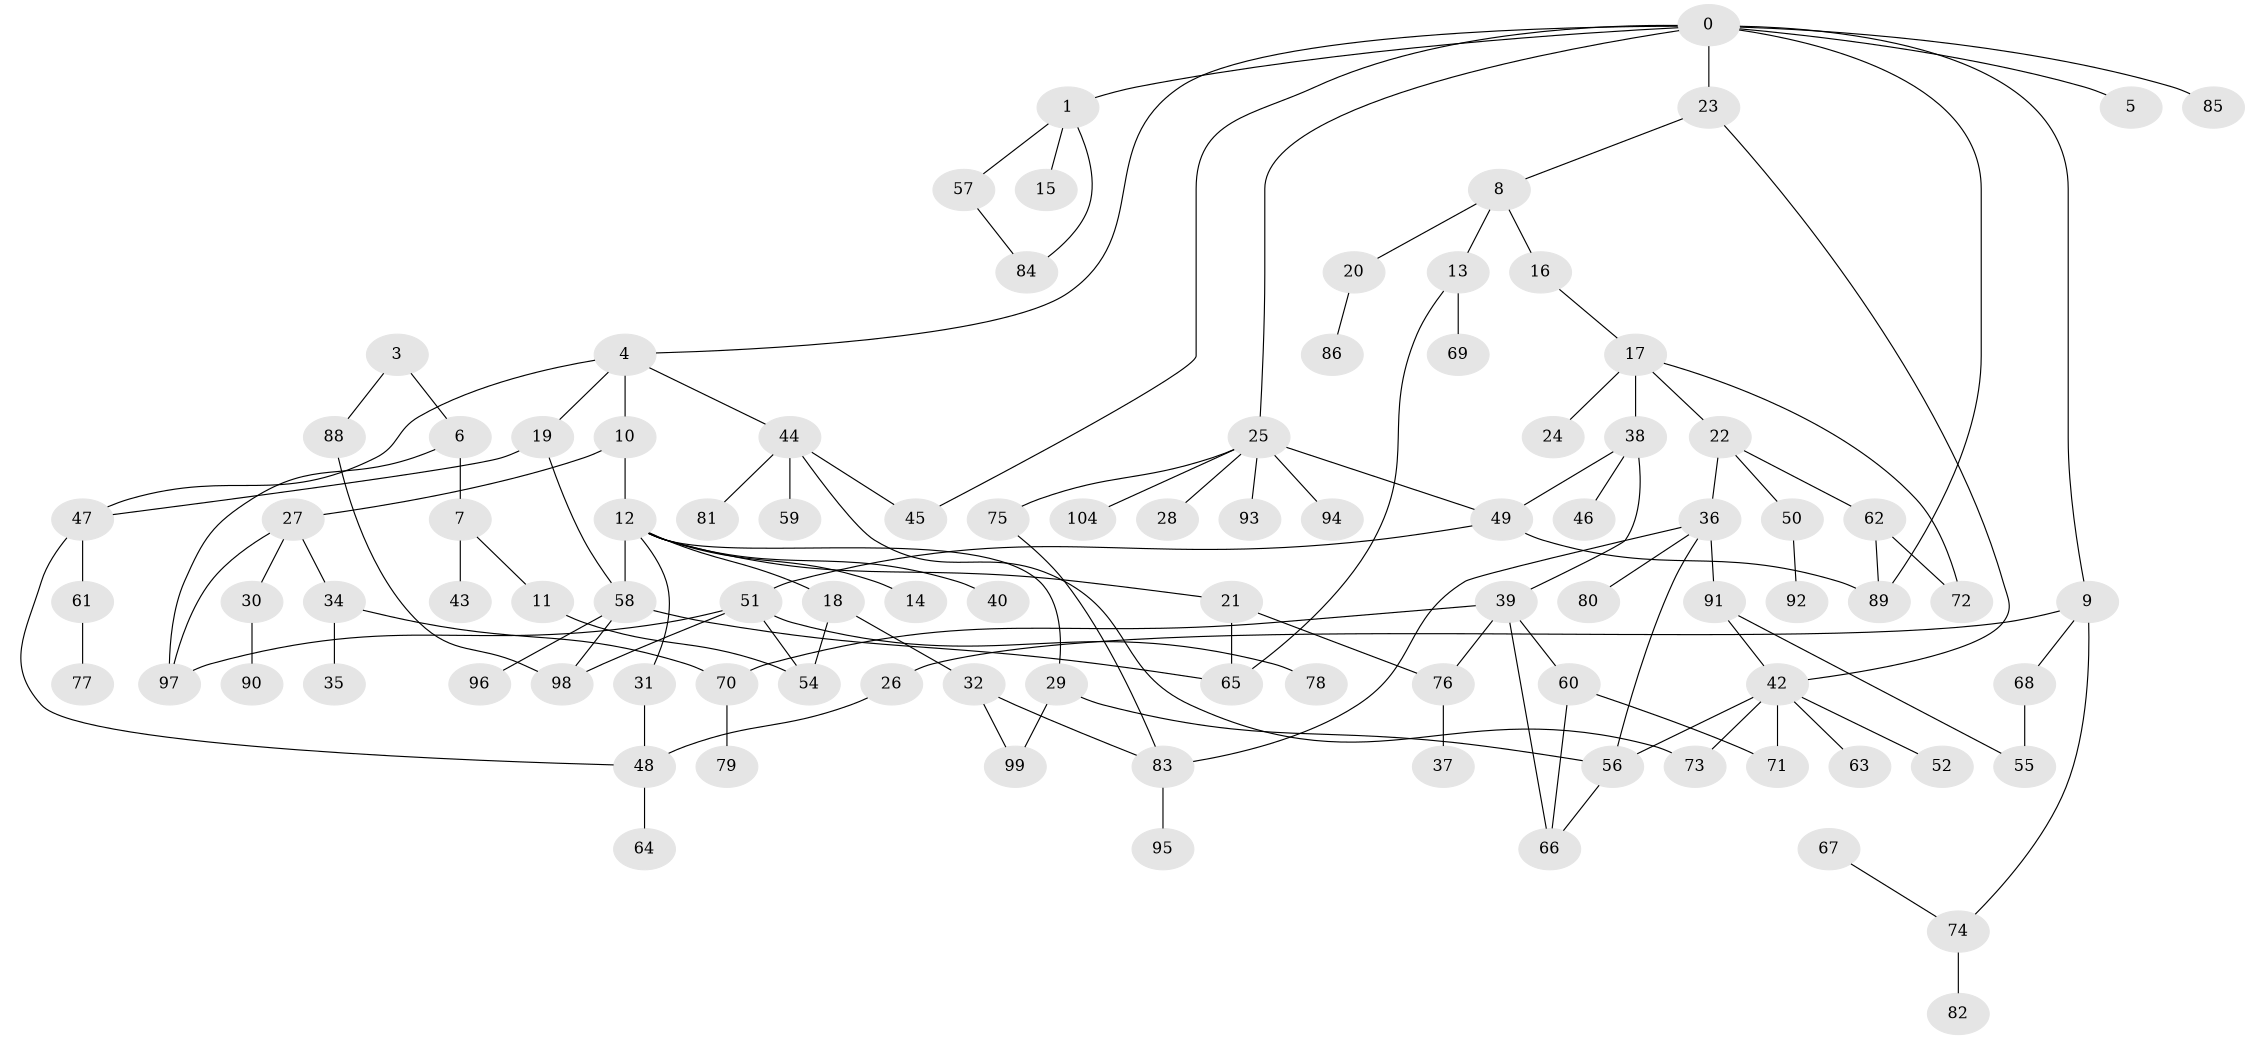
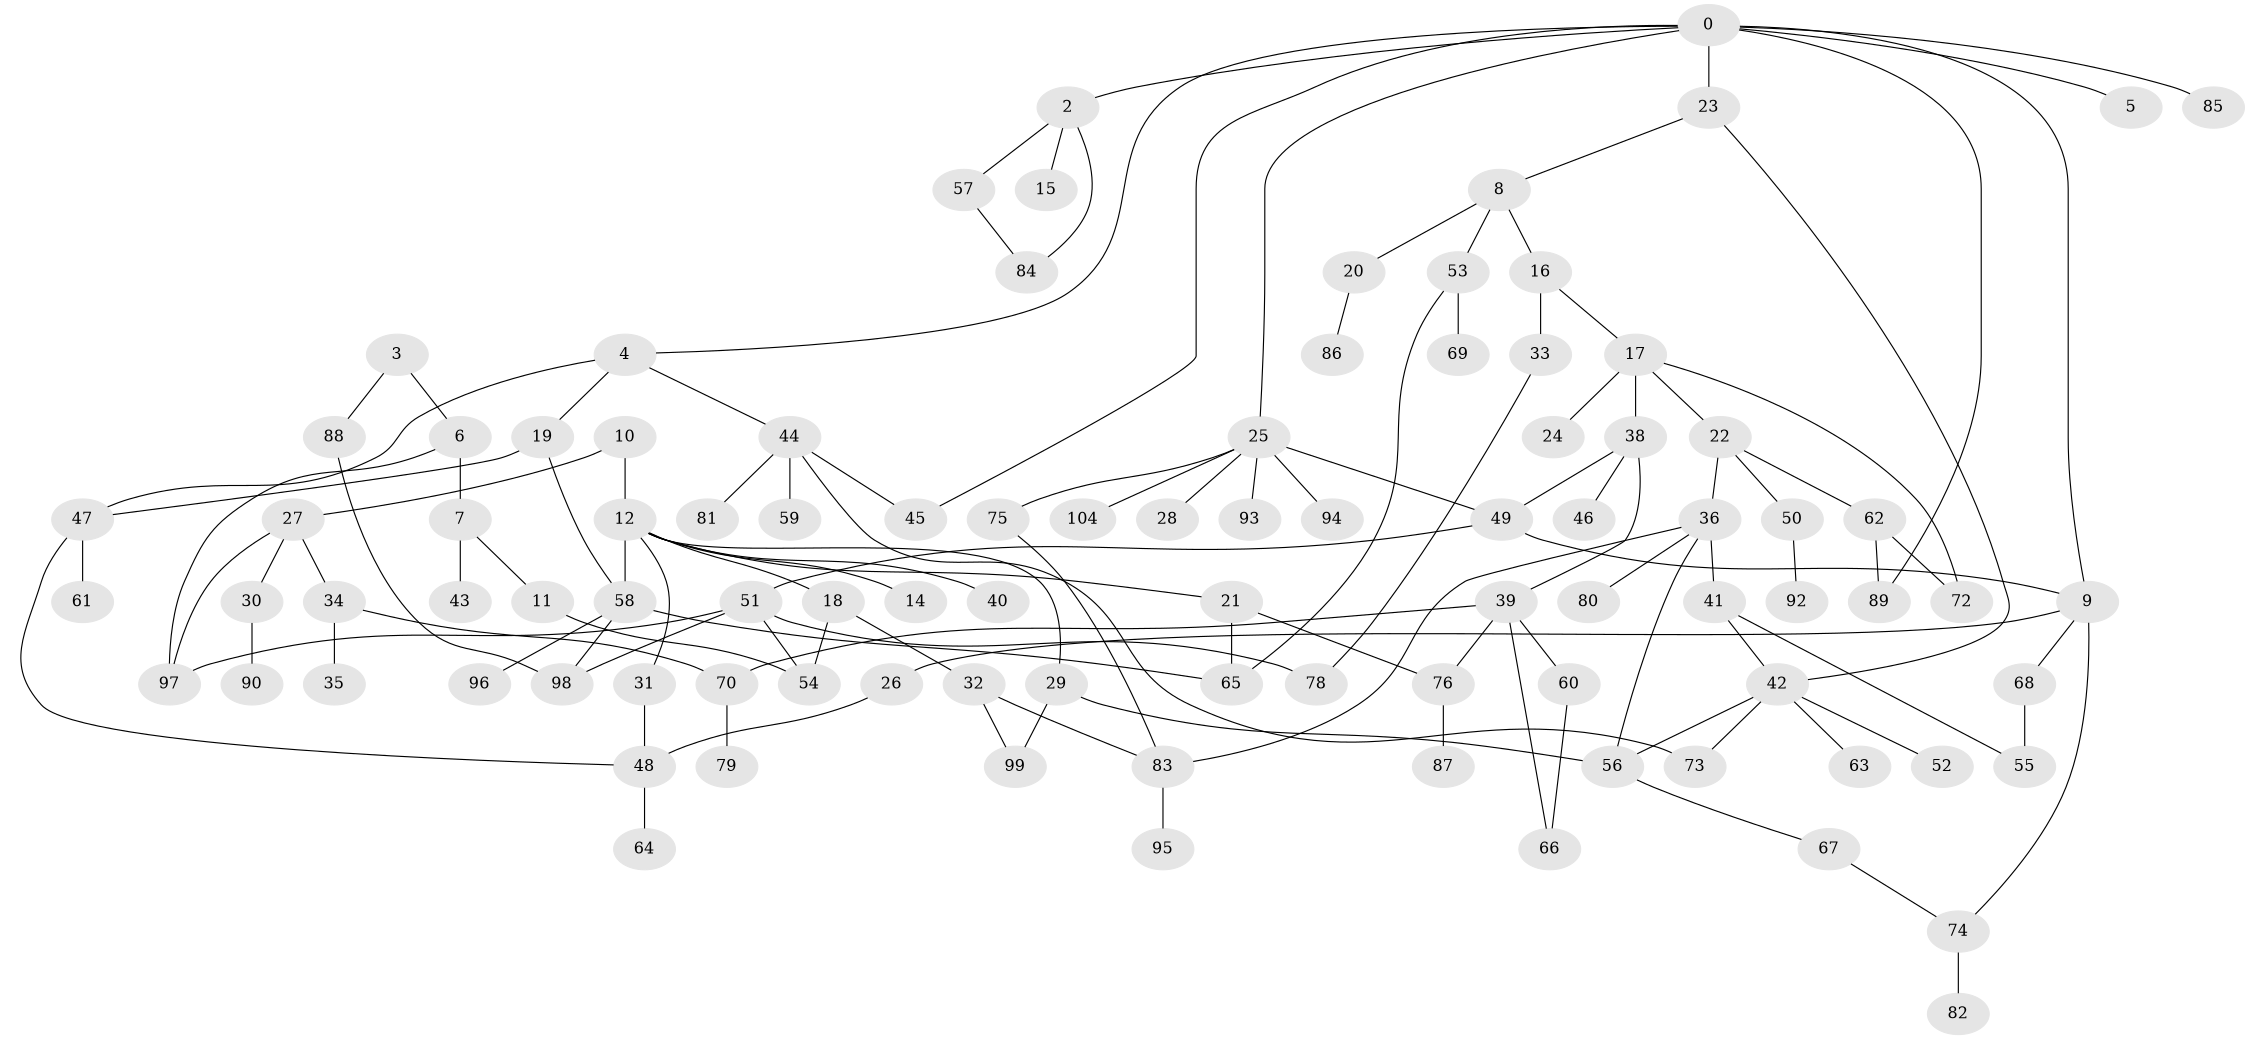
(1068, 108) -> (1068, 108)
(1458, 272) -> (1458, 272)
none -> (1541, 355)
(625, 396) -> none
(1699, 561) -> (1778, 569)
(1715, 602) -> (1715, 602)
(83, 684) -> none
(1443, 767) -> (1443, 767)
(1778, 767) -> none
(1581, 808) -> (1718, 812)
